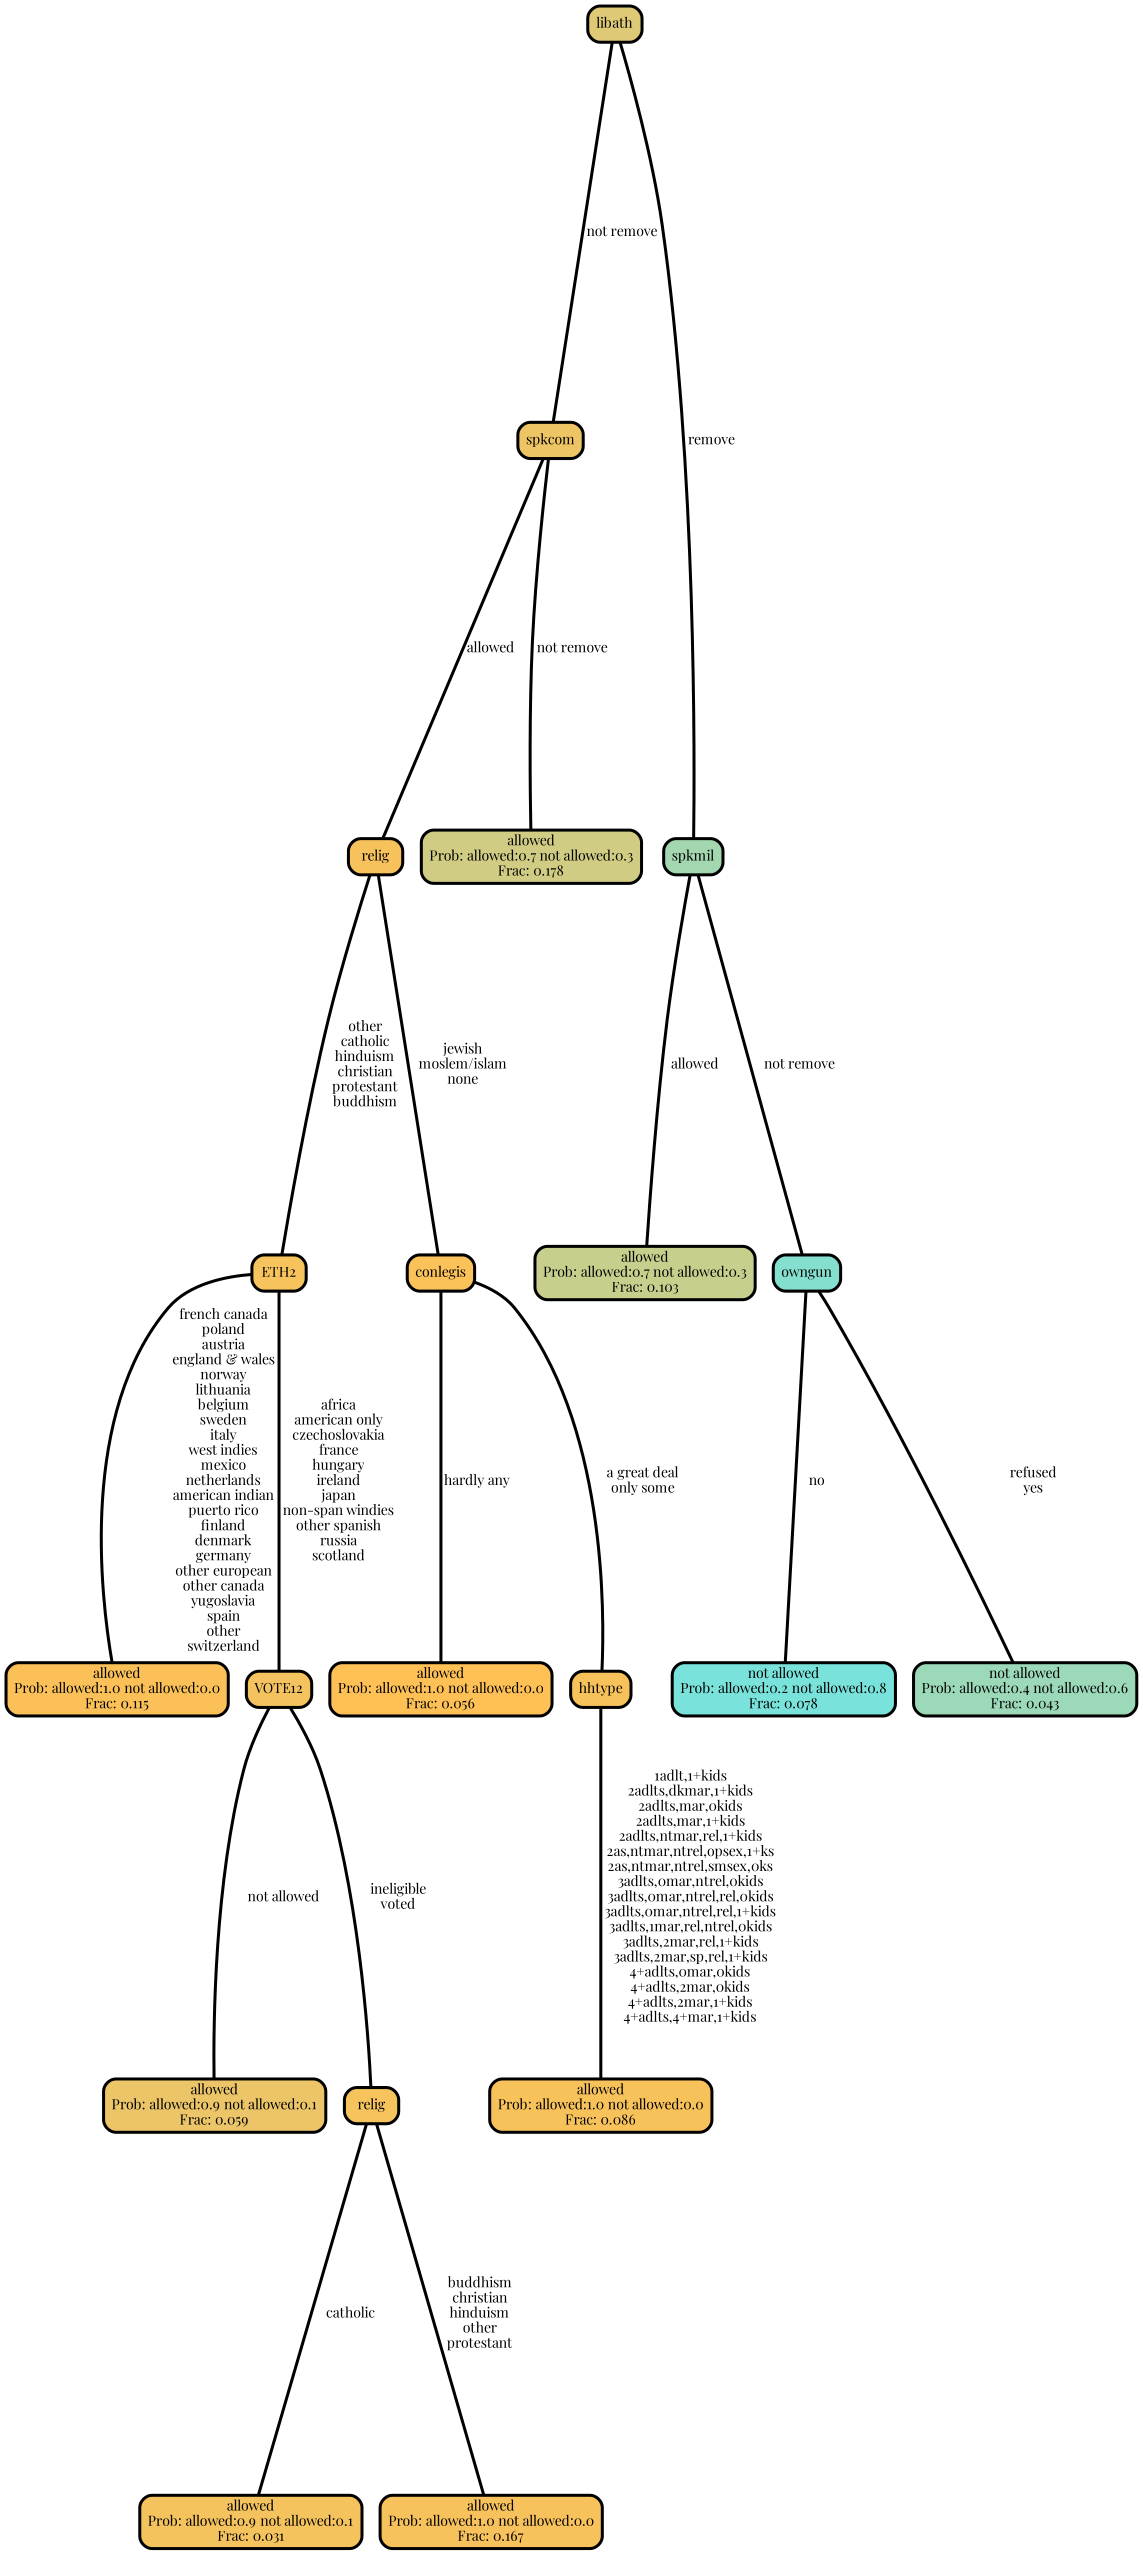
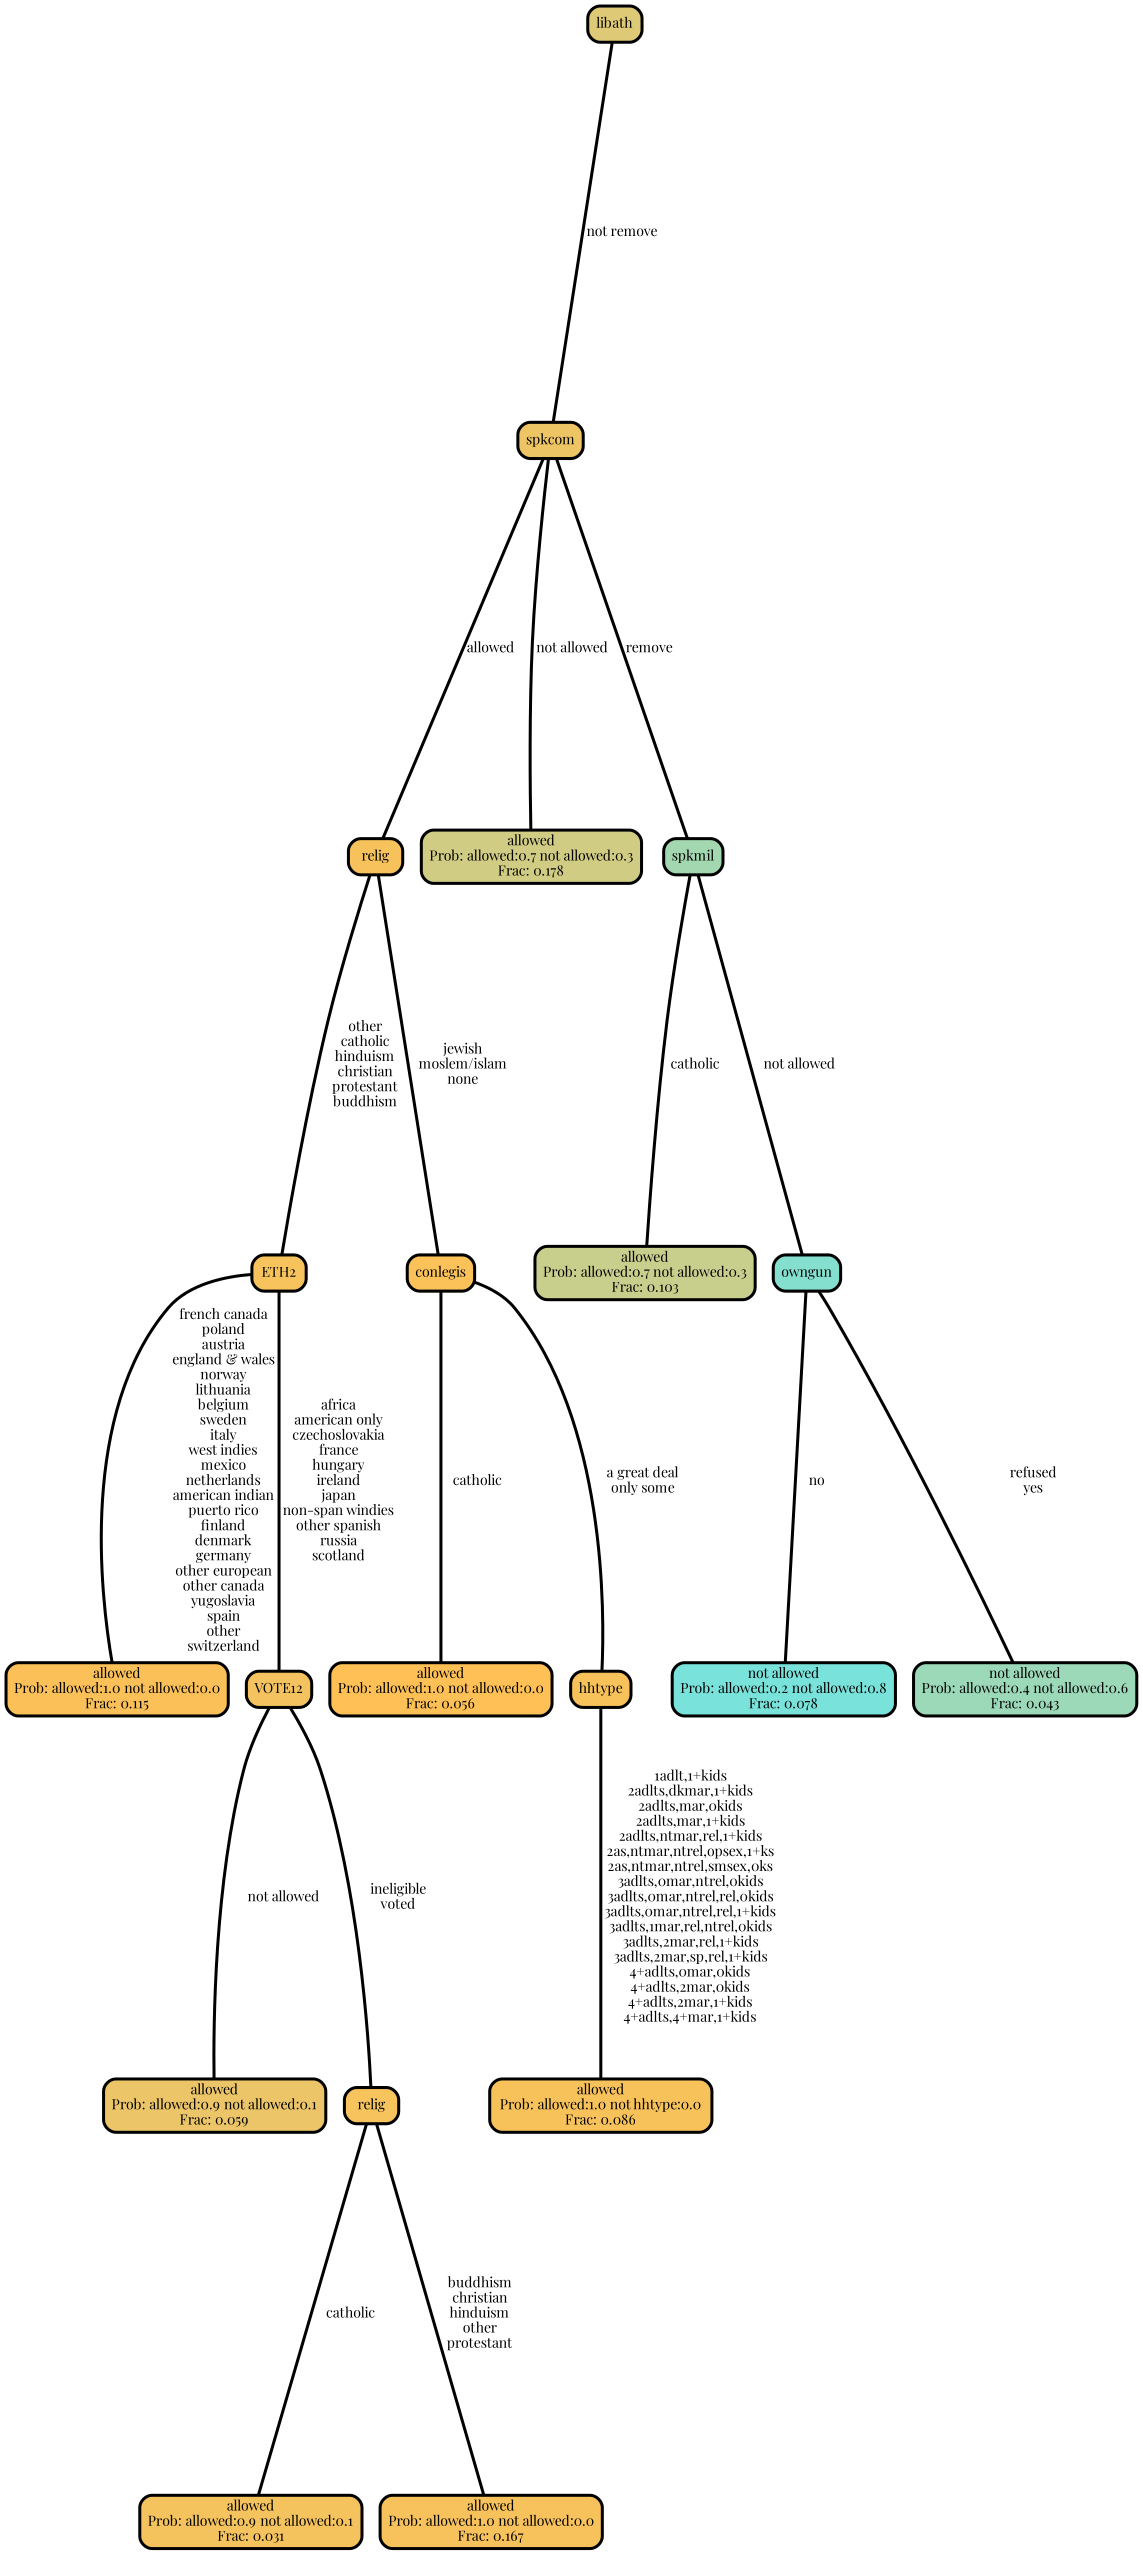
(683, 438) -> (622, 649)
(571, 649) -> (571, 649)
(693, 1065) -> (693, 1065)
(798, 1065) -> (798, 1065)
(476, 1481) -> (476, 1481)
(601, 2106) -> (601, 2106)
